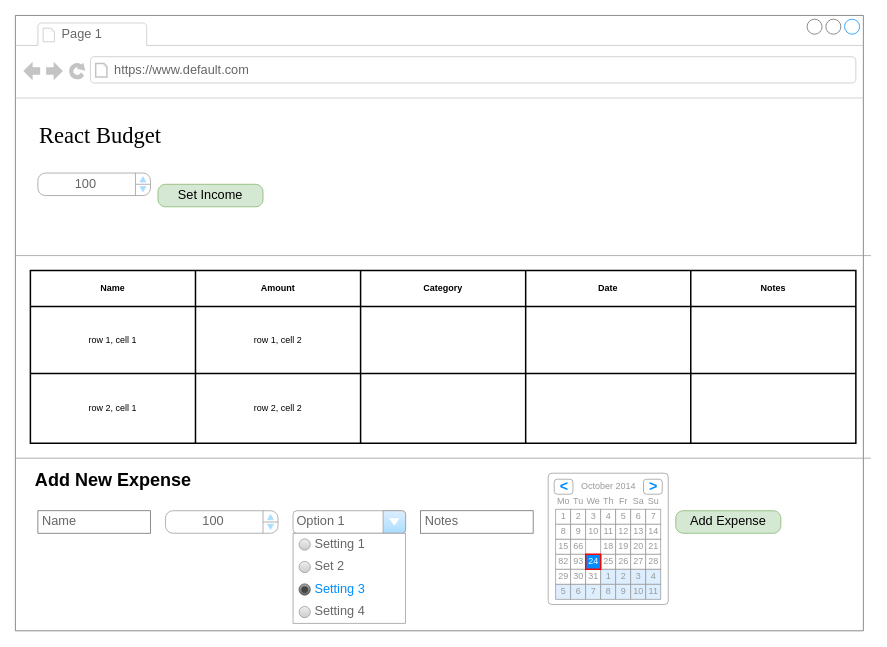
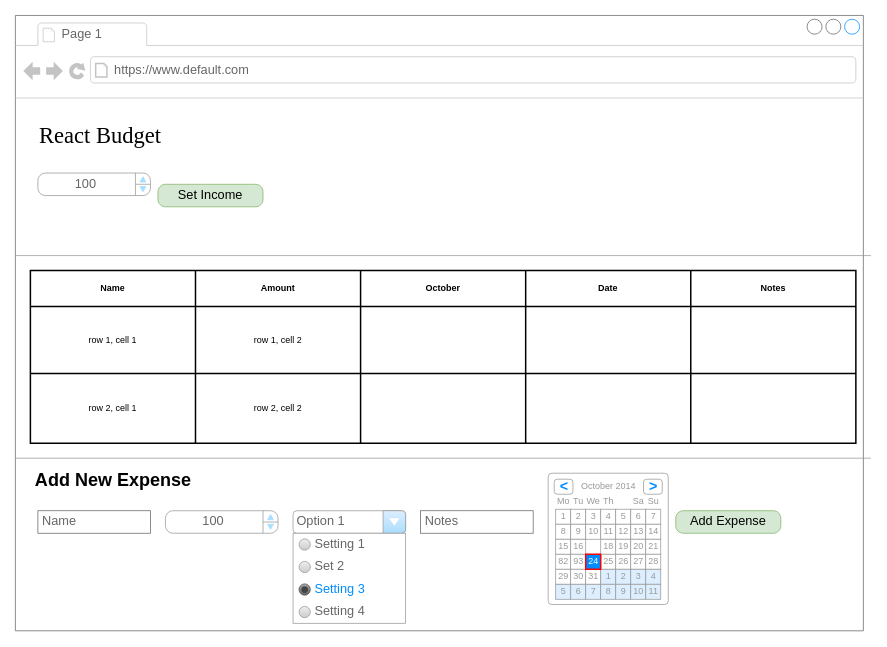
(443, 288) -> (443, 288)
(623, 501) -> none
(578, 546) -> (578, 546)
